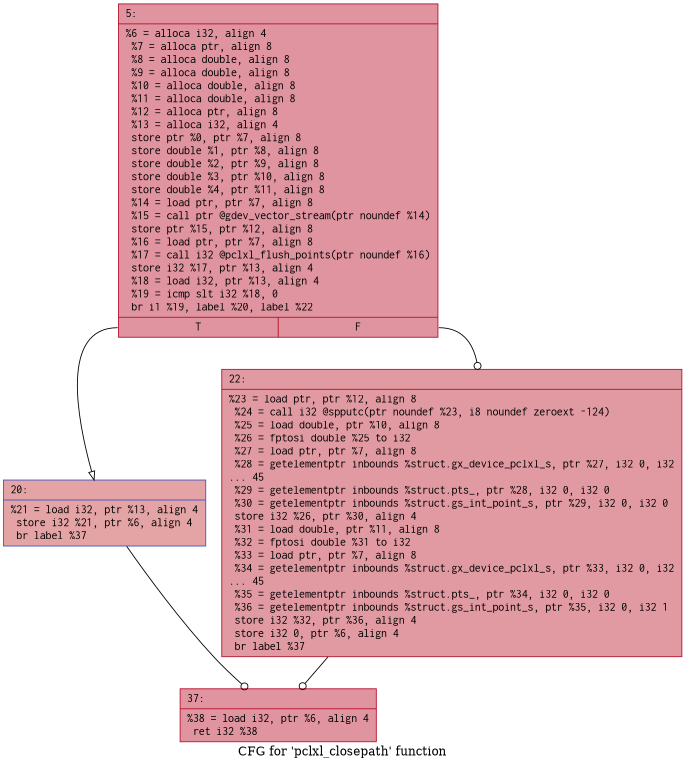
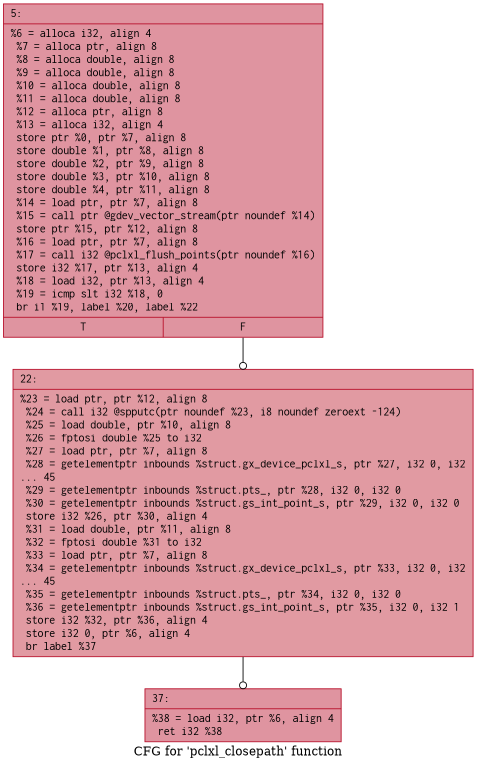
(105, 513) -> none
